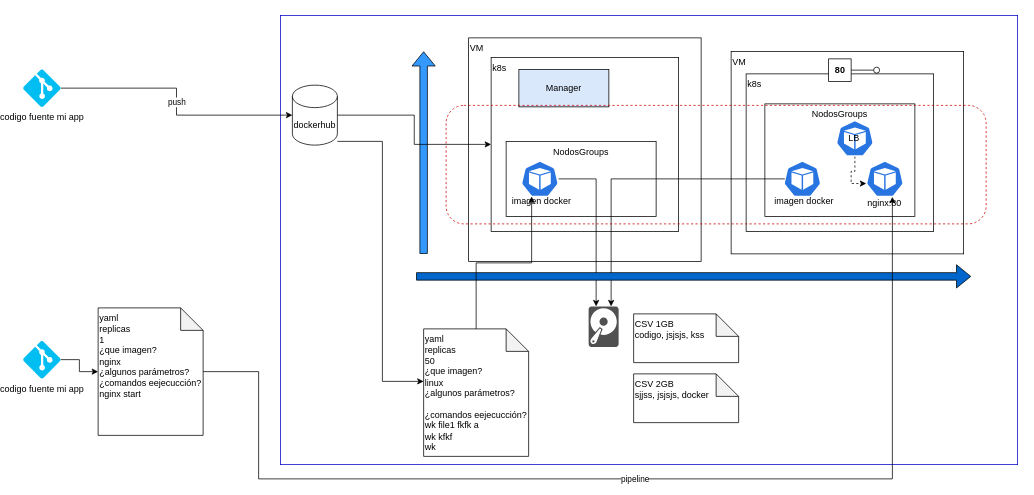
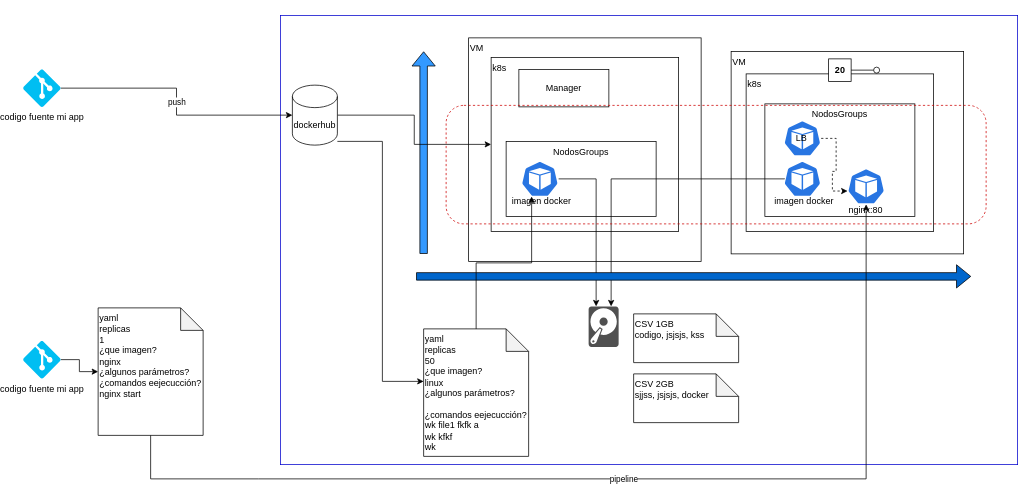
(840, 70) -> (840, 70)
(564, 88) -> (564, 88)
(855, 138) -> (802, 138)
(885, 179) -> (866, 186)
